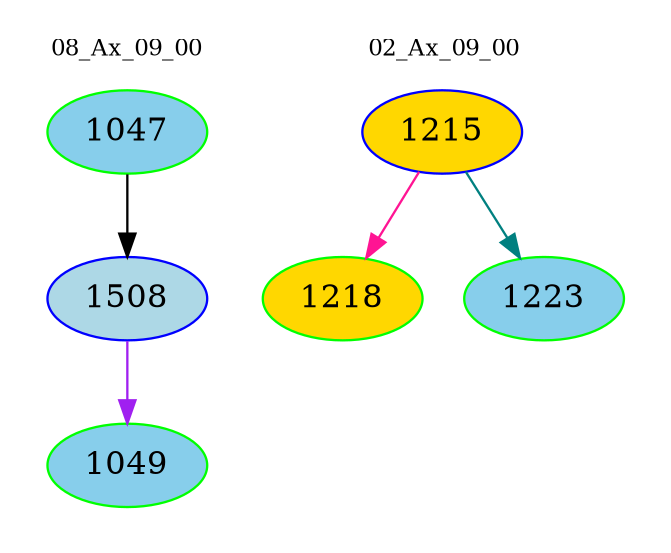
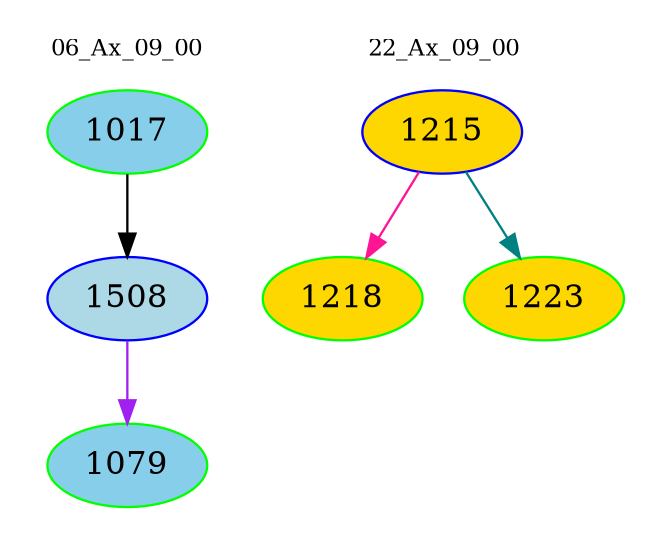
(127, 50) -> (127, 50)
(445, 50) -> (445, 50)
(127, 132) -> (127, 132)
(544, 299) -> (544, 299)
(127, 465) -> (127, 465)
